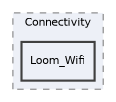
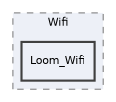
(58, 23) -> (58, 23)
